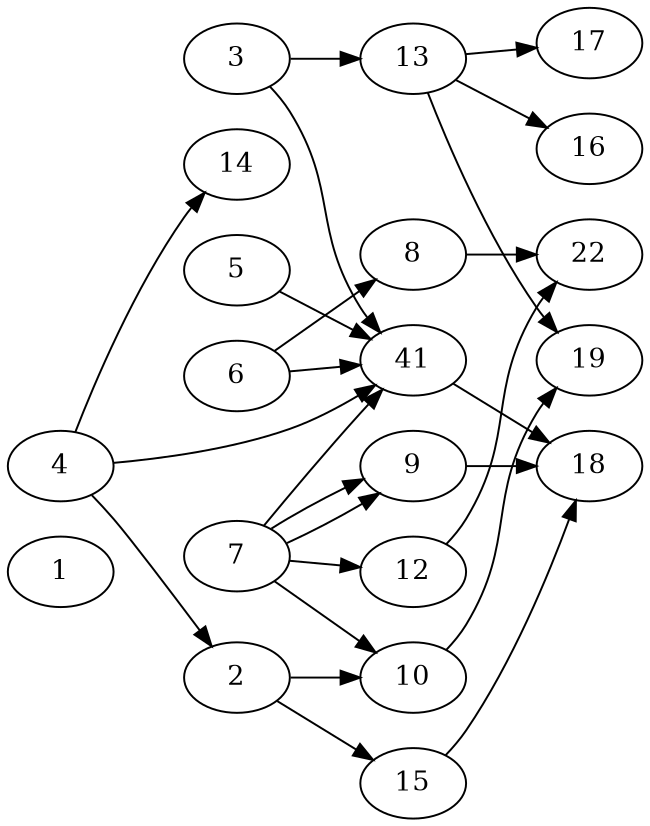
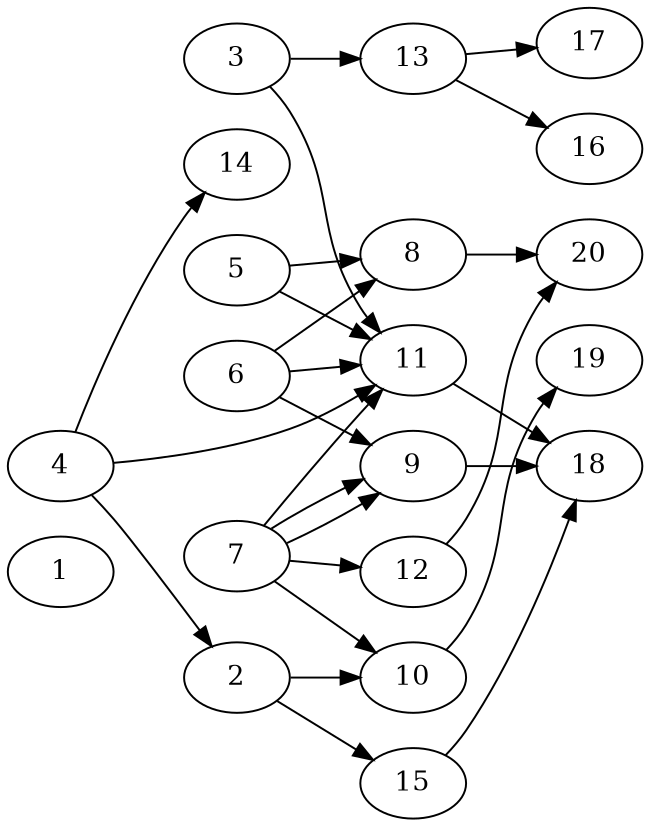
(479, 208) -> none
(589, 255) -> (589, 255)
none -> (315, 263)
(413, 360) -> (413, 360)
none -> (304, 410)
